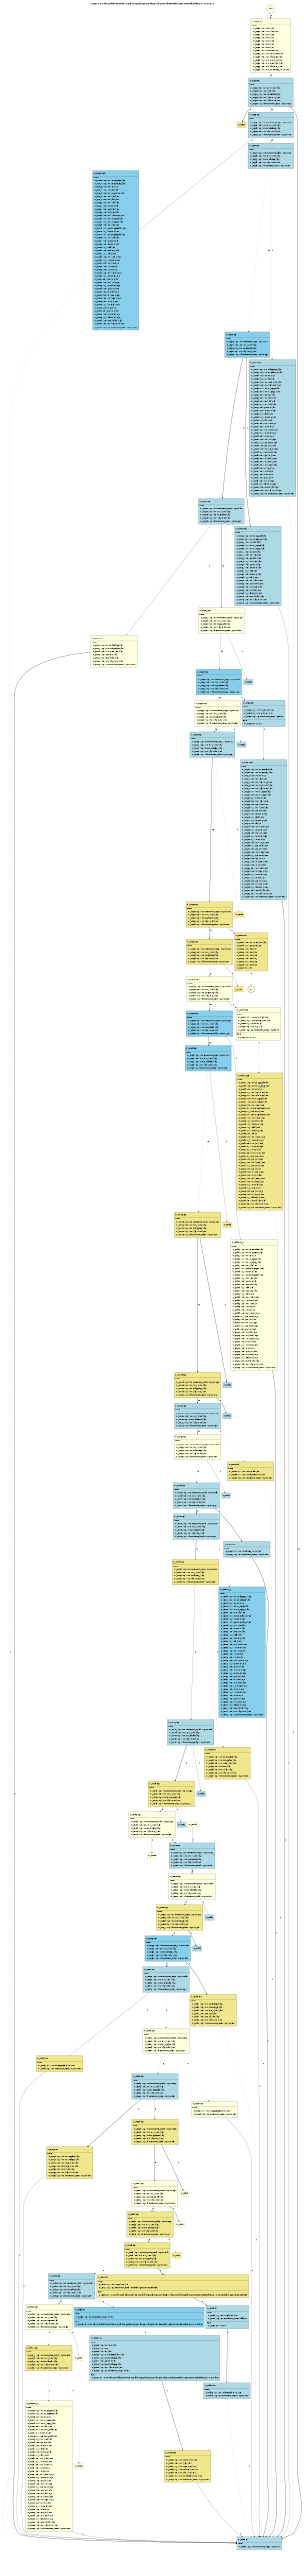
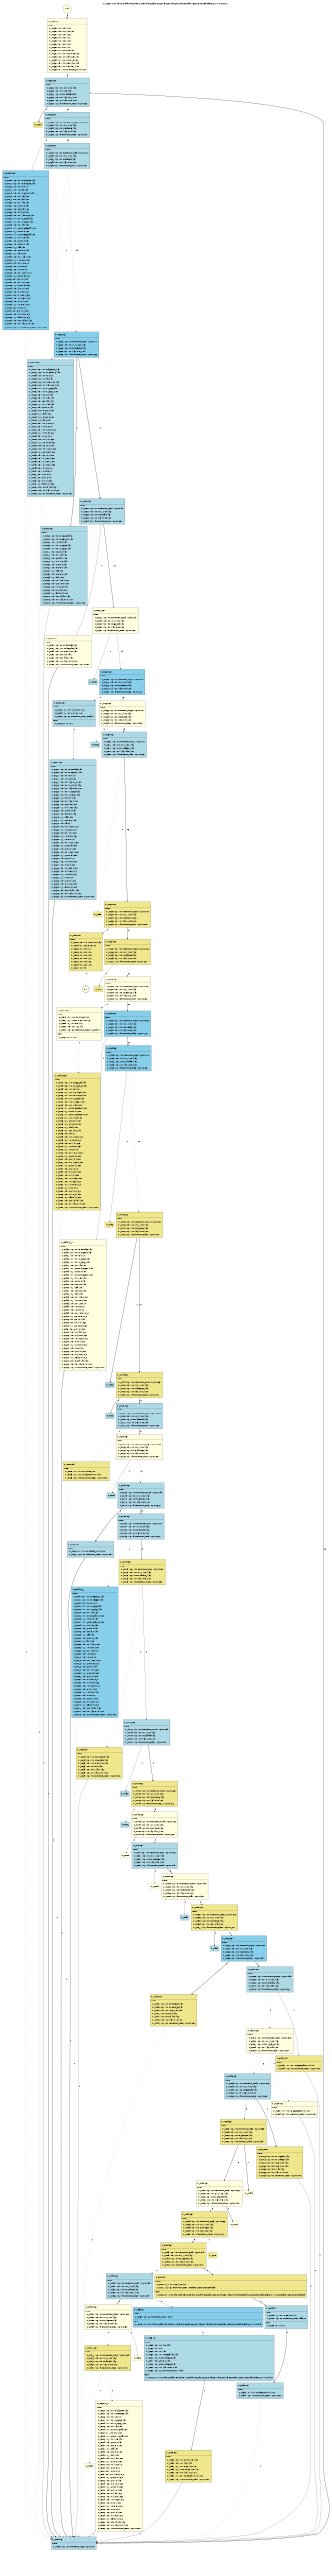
(192, 1835) -> (155, 1876)
